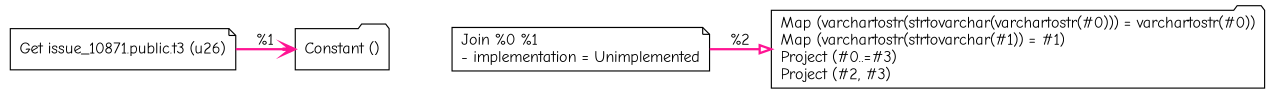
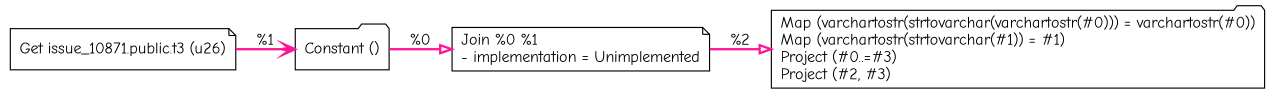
none -> (415, 49)
